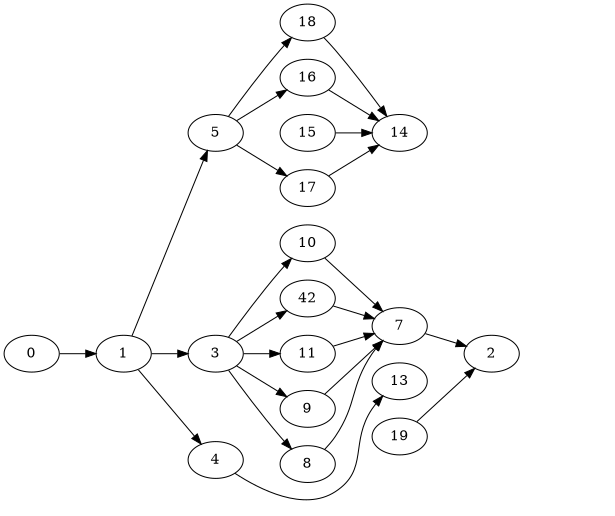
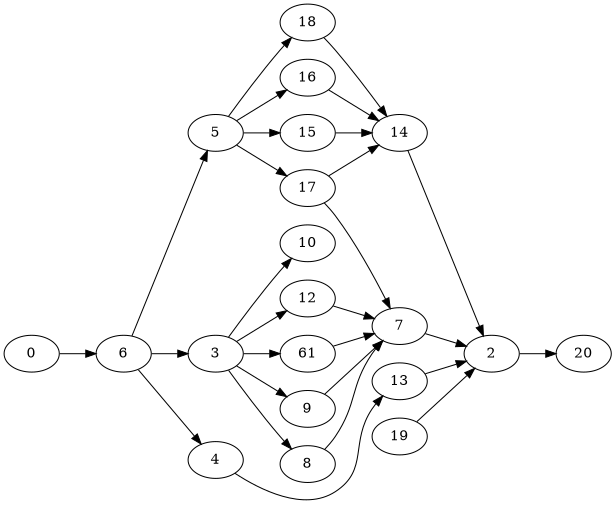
none -> (257, 133)
none -> (444, 238)
(350, 281) -> (358, 249)
(308, 298) -> (308, 298)
(124, 354) -> (124, 354)
(308, 354) -> (308, 354)
none -> (584, 354)
none -> (441, 369)
